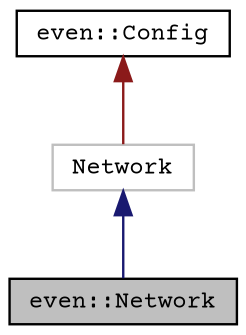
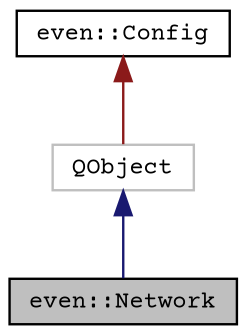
(123, 168) -> (123, 168)
